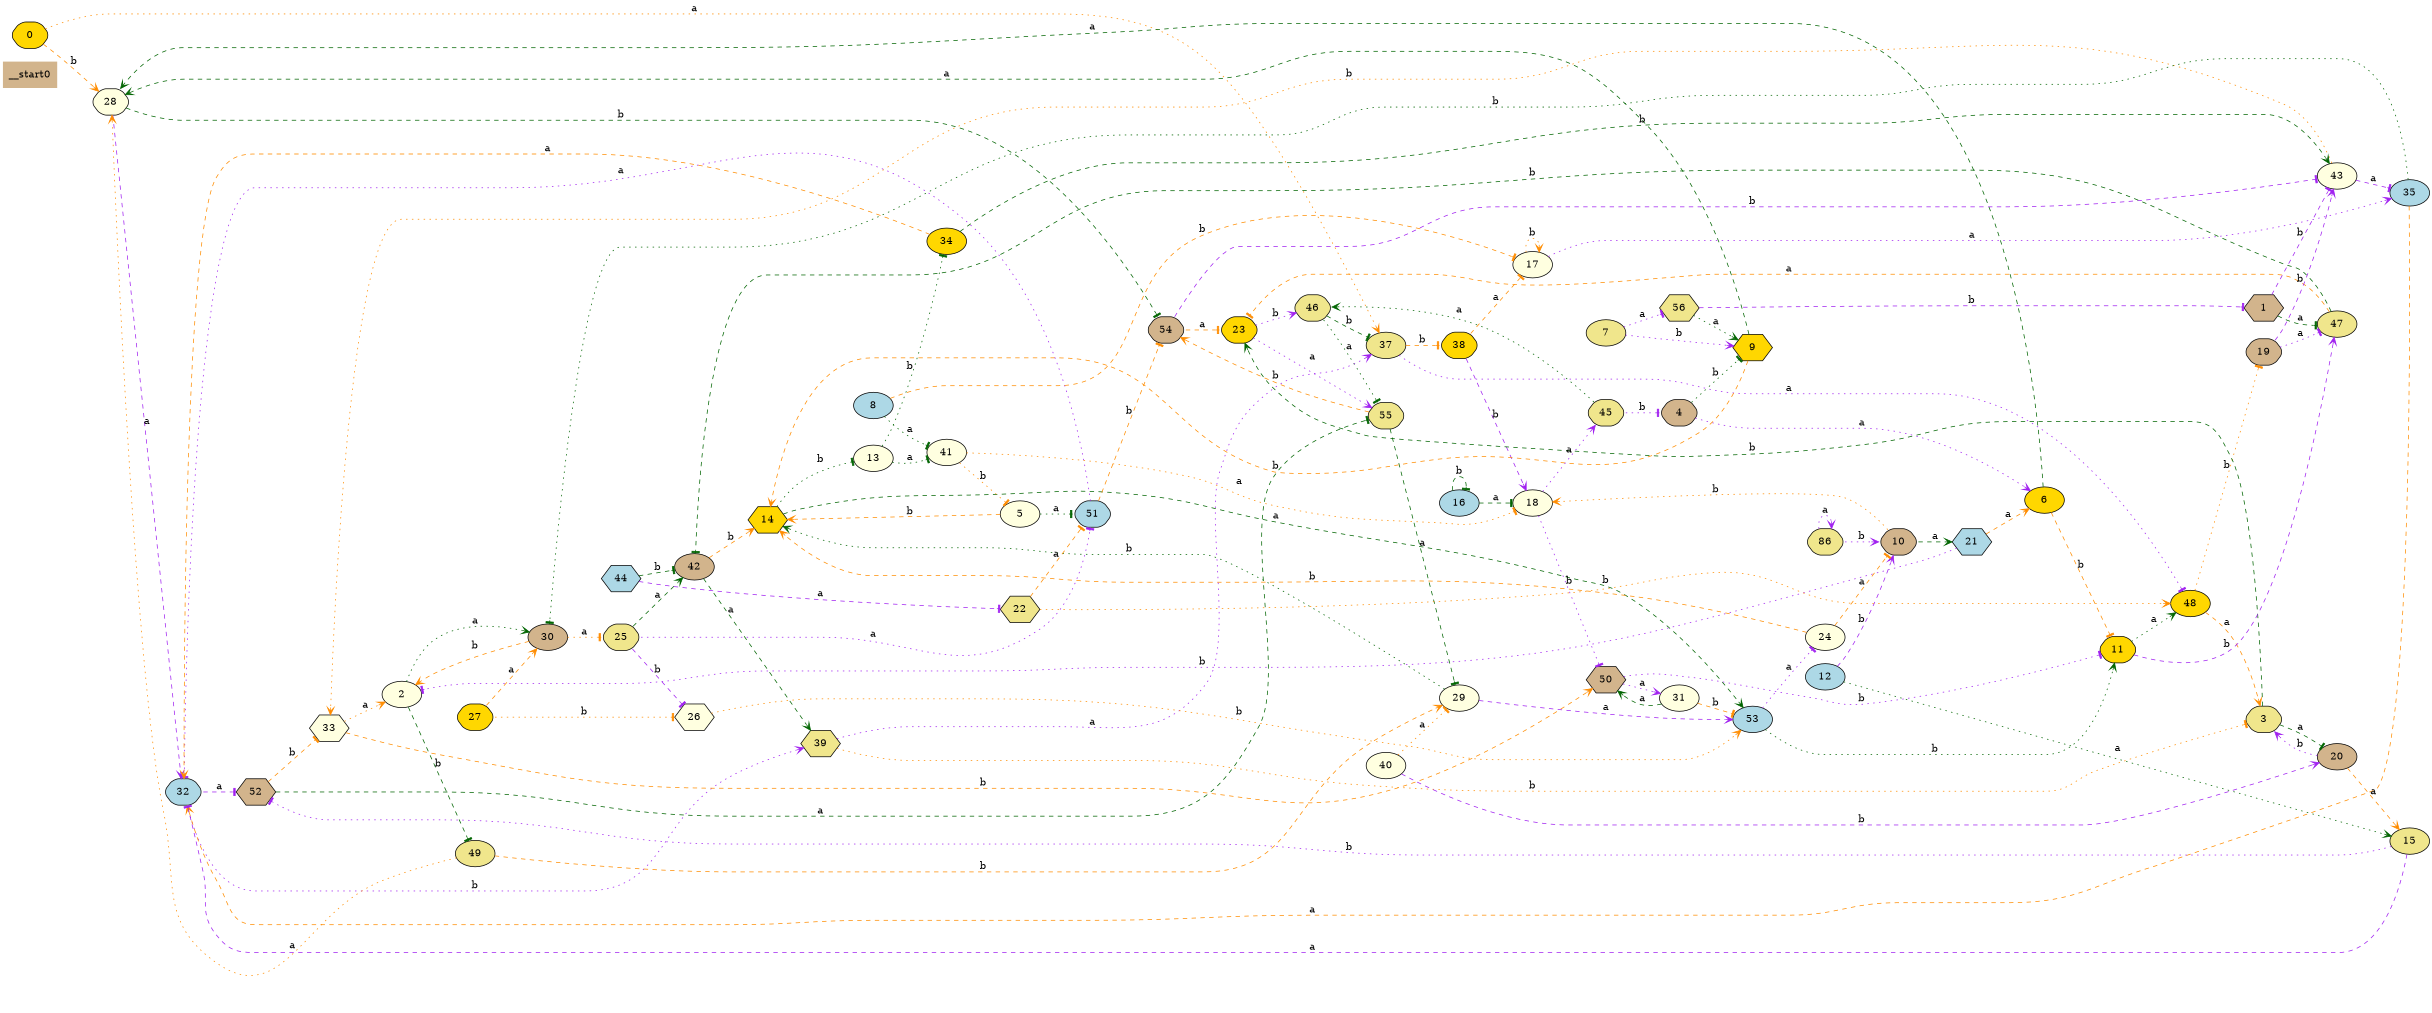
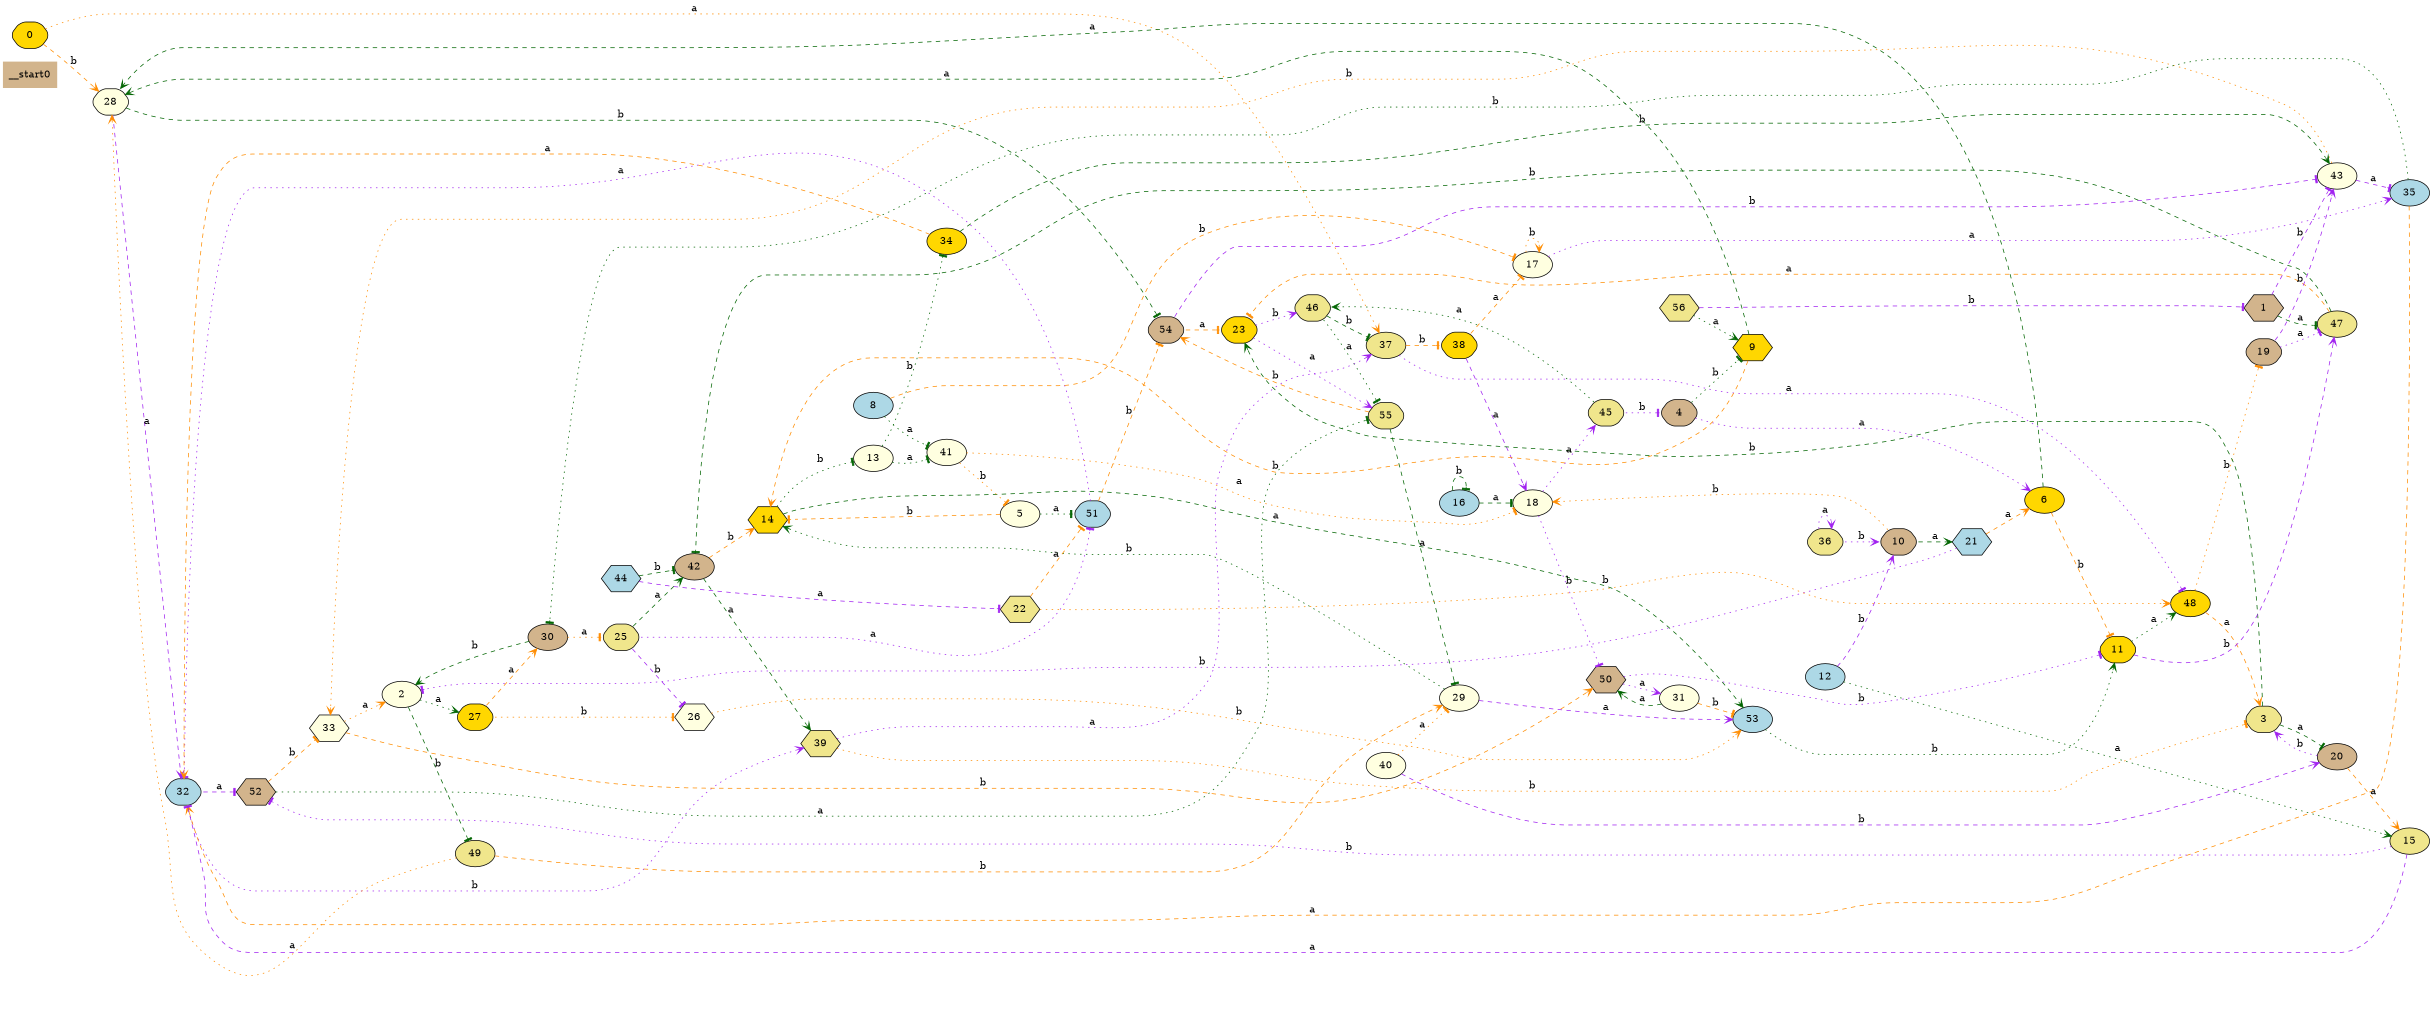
(1606, 333) -> none
(1496, 415) -> (1496, 415)
(898, 517) -> (898, 517)
(1825, 542) -> (1825, 542)
(452, 631) -> (436, 705)
(1825, 637) -> none
(474, 657) -> (474, 657)
(967, 816) -> (967, 816)
